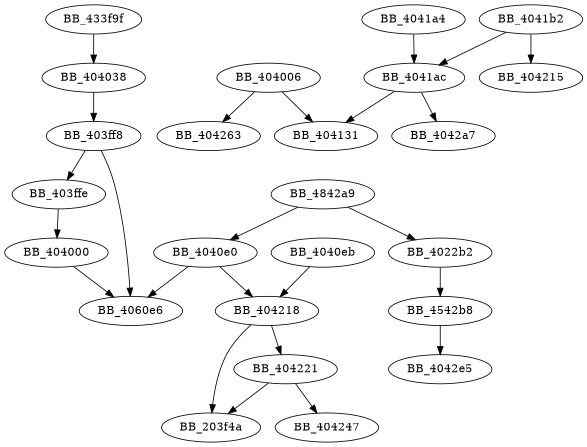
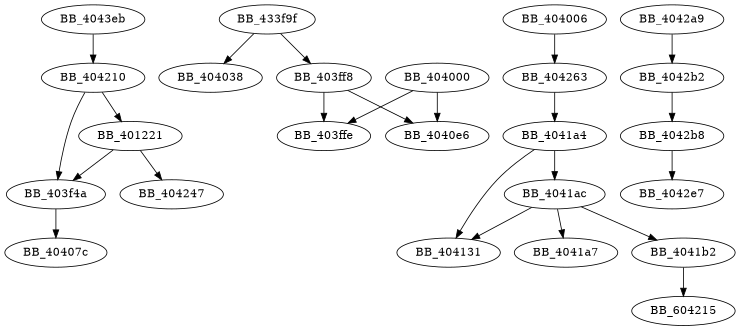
(476, 47) -> (615, 222)
(531, 78) -> (683, 311)
(94, 103) -> (293, 46)
none -> (555, 103)
(294, 104) -> (492, 185)
(443, 136) -> (566, 253)
(323, 194) -> (672, 19)
(58, 220) -> (387, 104)
none -> (56, 253)
(205, 253) -> none
(323, 253) -> (93, 19)
(440, 253) -> (672, 78)
(131, 311) -> (437, 136)
(267, 311) -> (93, 78)
(440, 311) -> (672, 136)
(286, 369) -> (130, 136)
(440, 369) -> (672, 194)
(211, 428) -> (56, 194)
